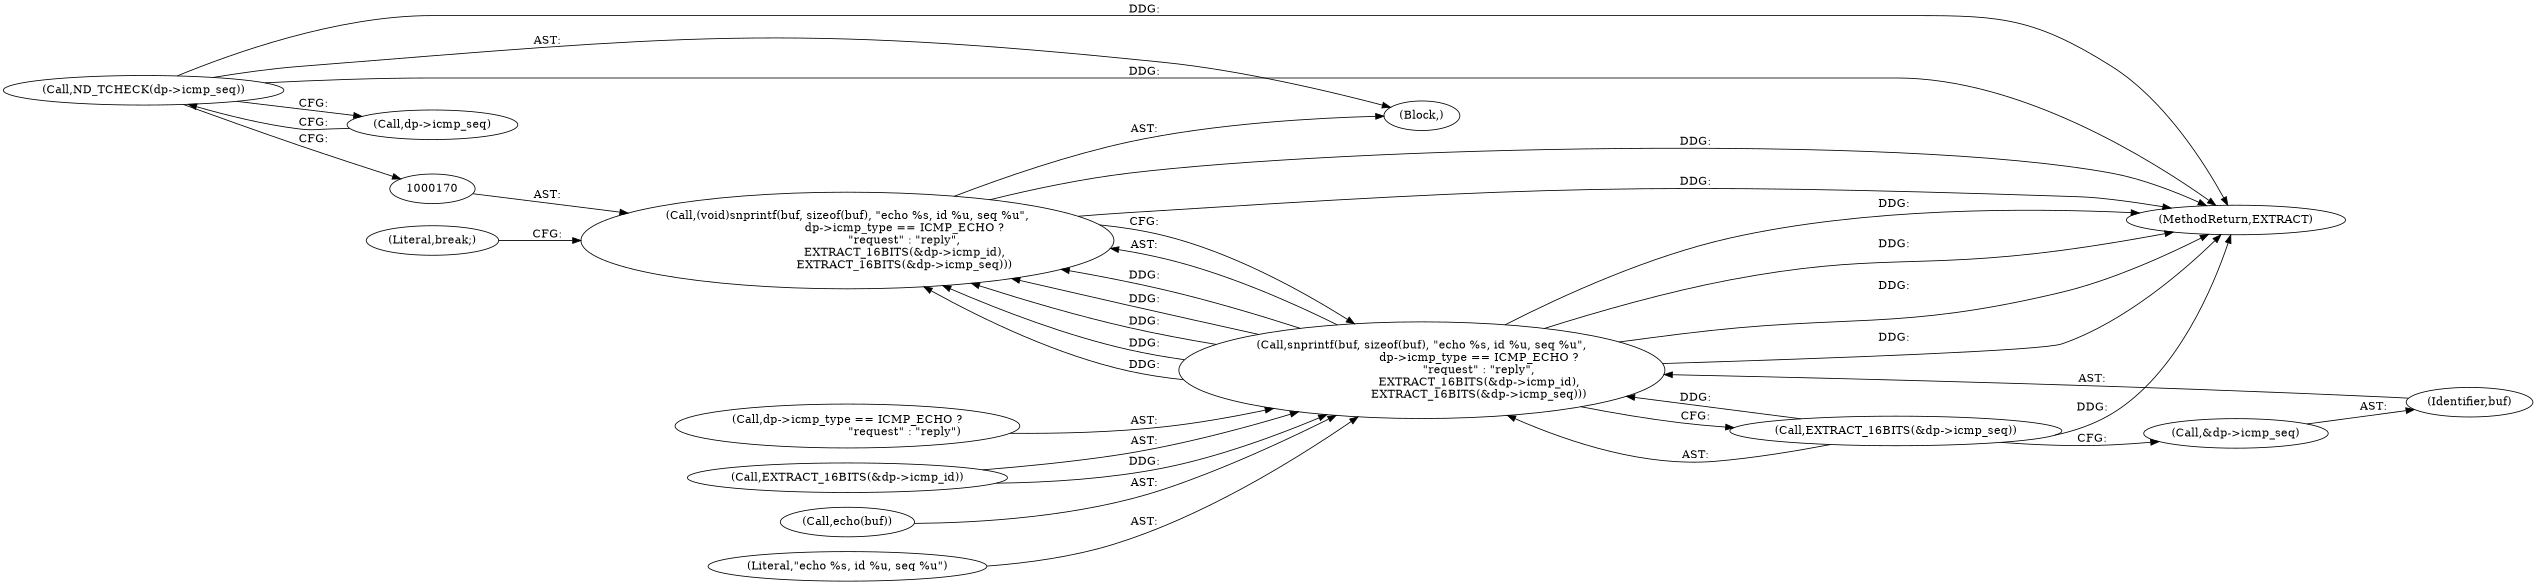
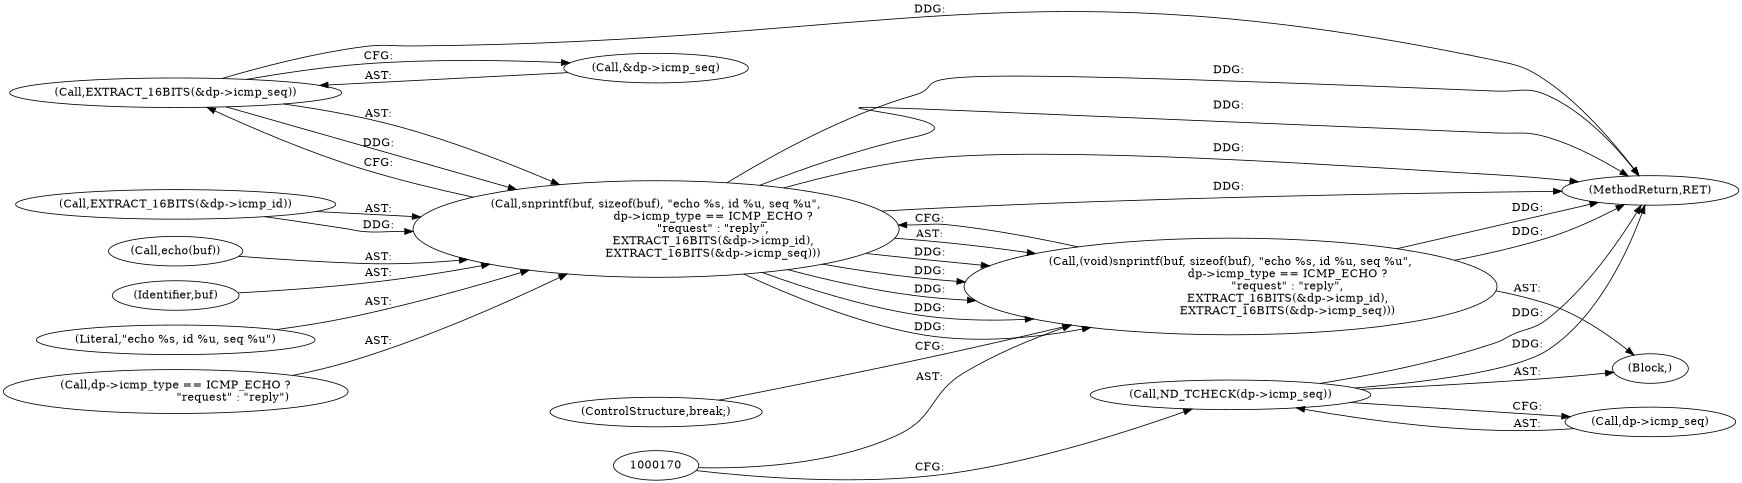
(316, 123) -> (1529, 424)
(288, 141) -> (944, 474)
(2236, 220) -> (1650, 190)
(432, 241) -> (656, 412)
(2356, 417) -> (448, 79)
